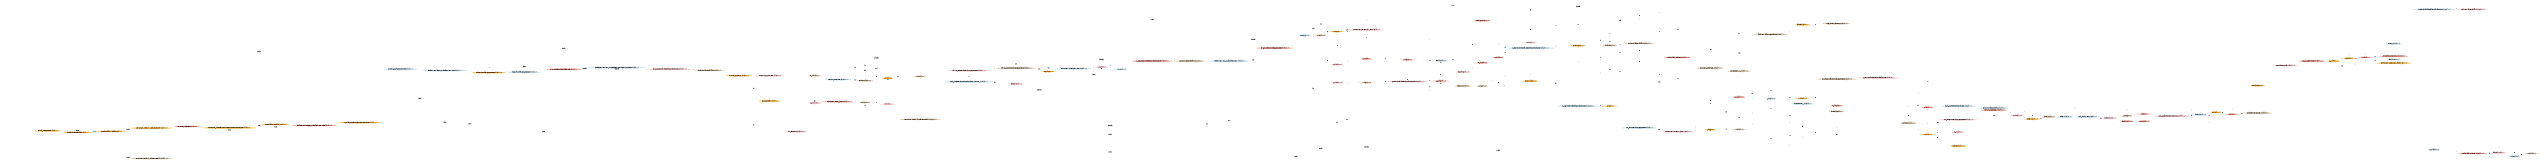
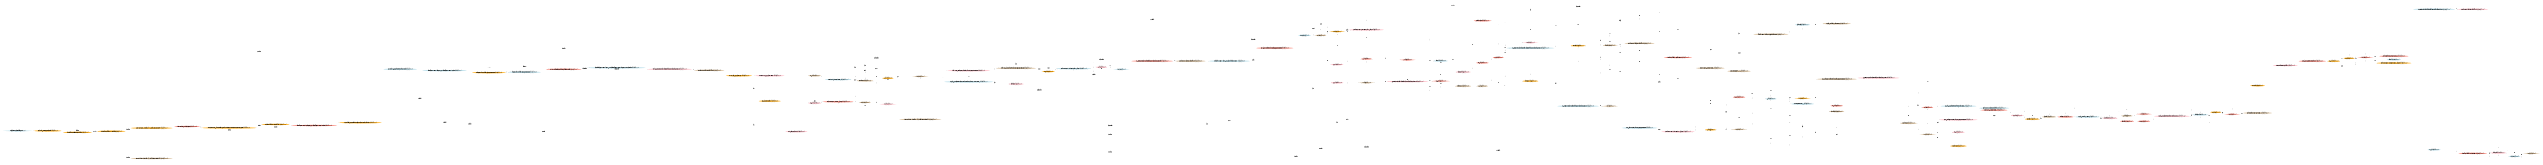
(1803, 25) -> (1803, 25)
(2394, 44) -> none
(1610, 106) -> (1610, 106)
(2066, 117) -> (2066, 117)
none -> (18, 131)
(1928, 134) -> (1928, 134)
